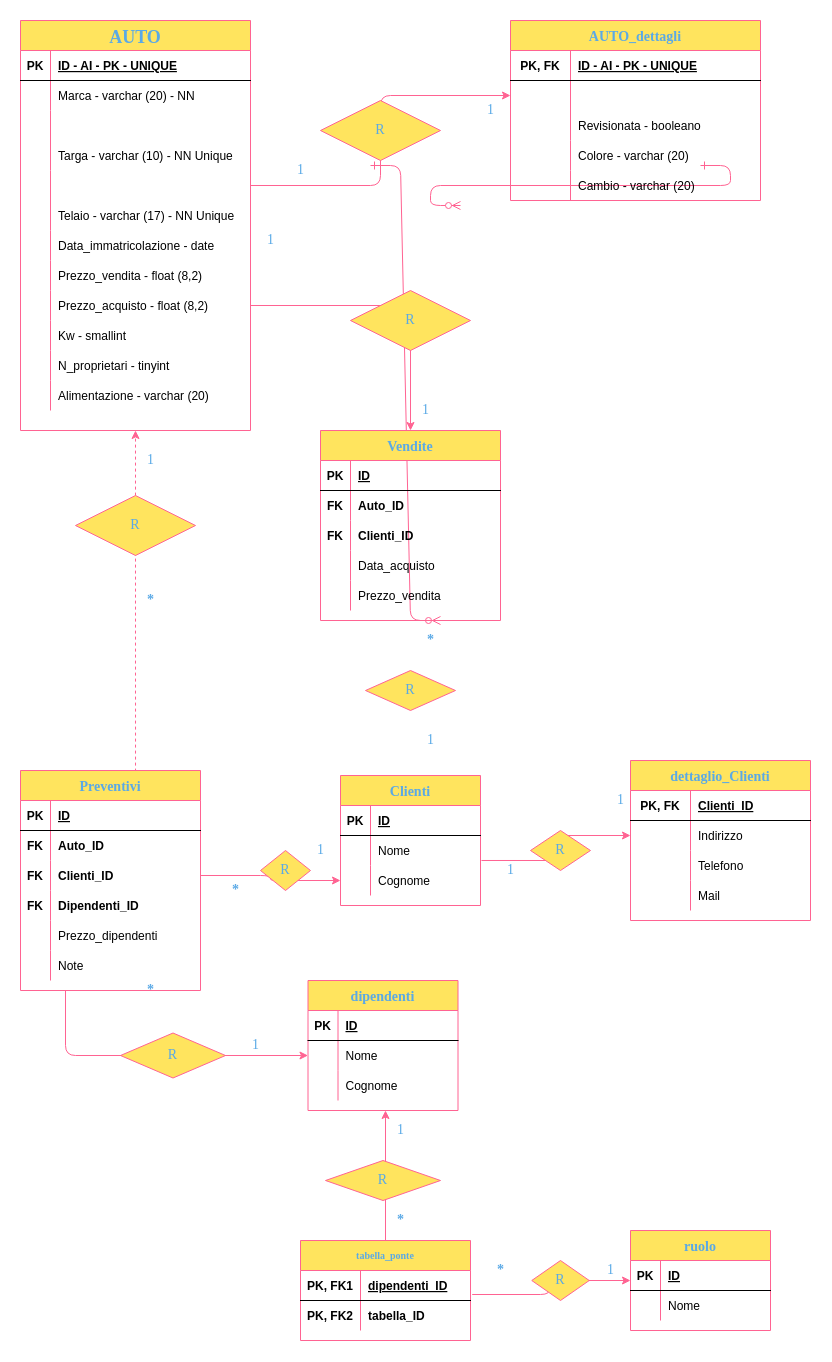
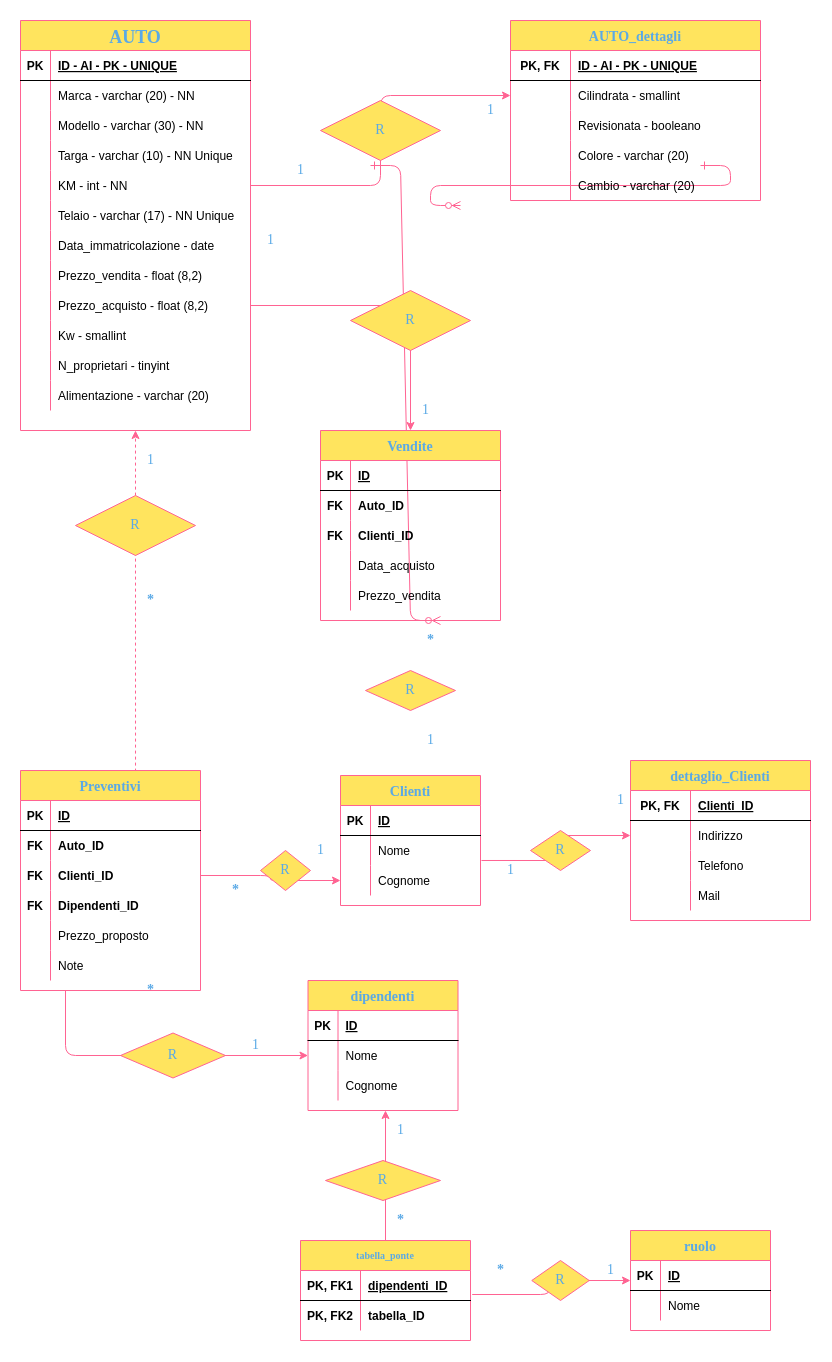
none -> (666, 96)
none -> (151, 126)
none -> (151, 186)
(112, 936) -> (108, 936)
